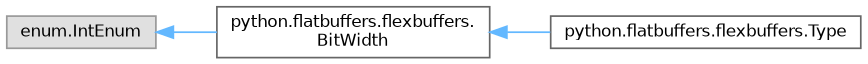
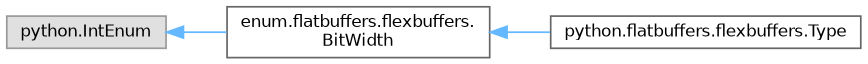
(81, 32) -> (86, 32)
(353, 32) -> (358, 32)
